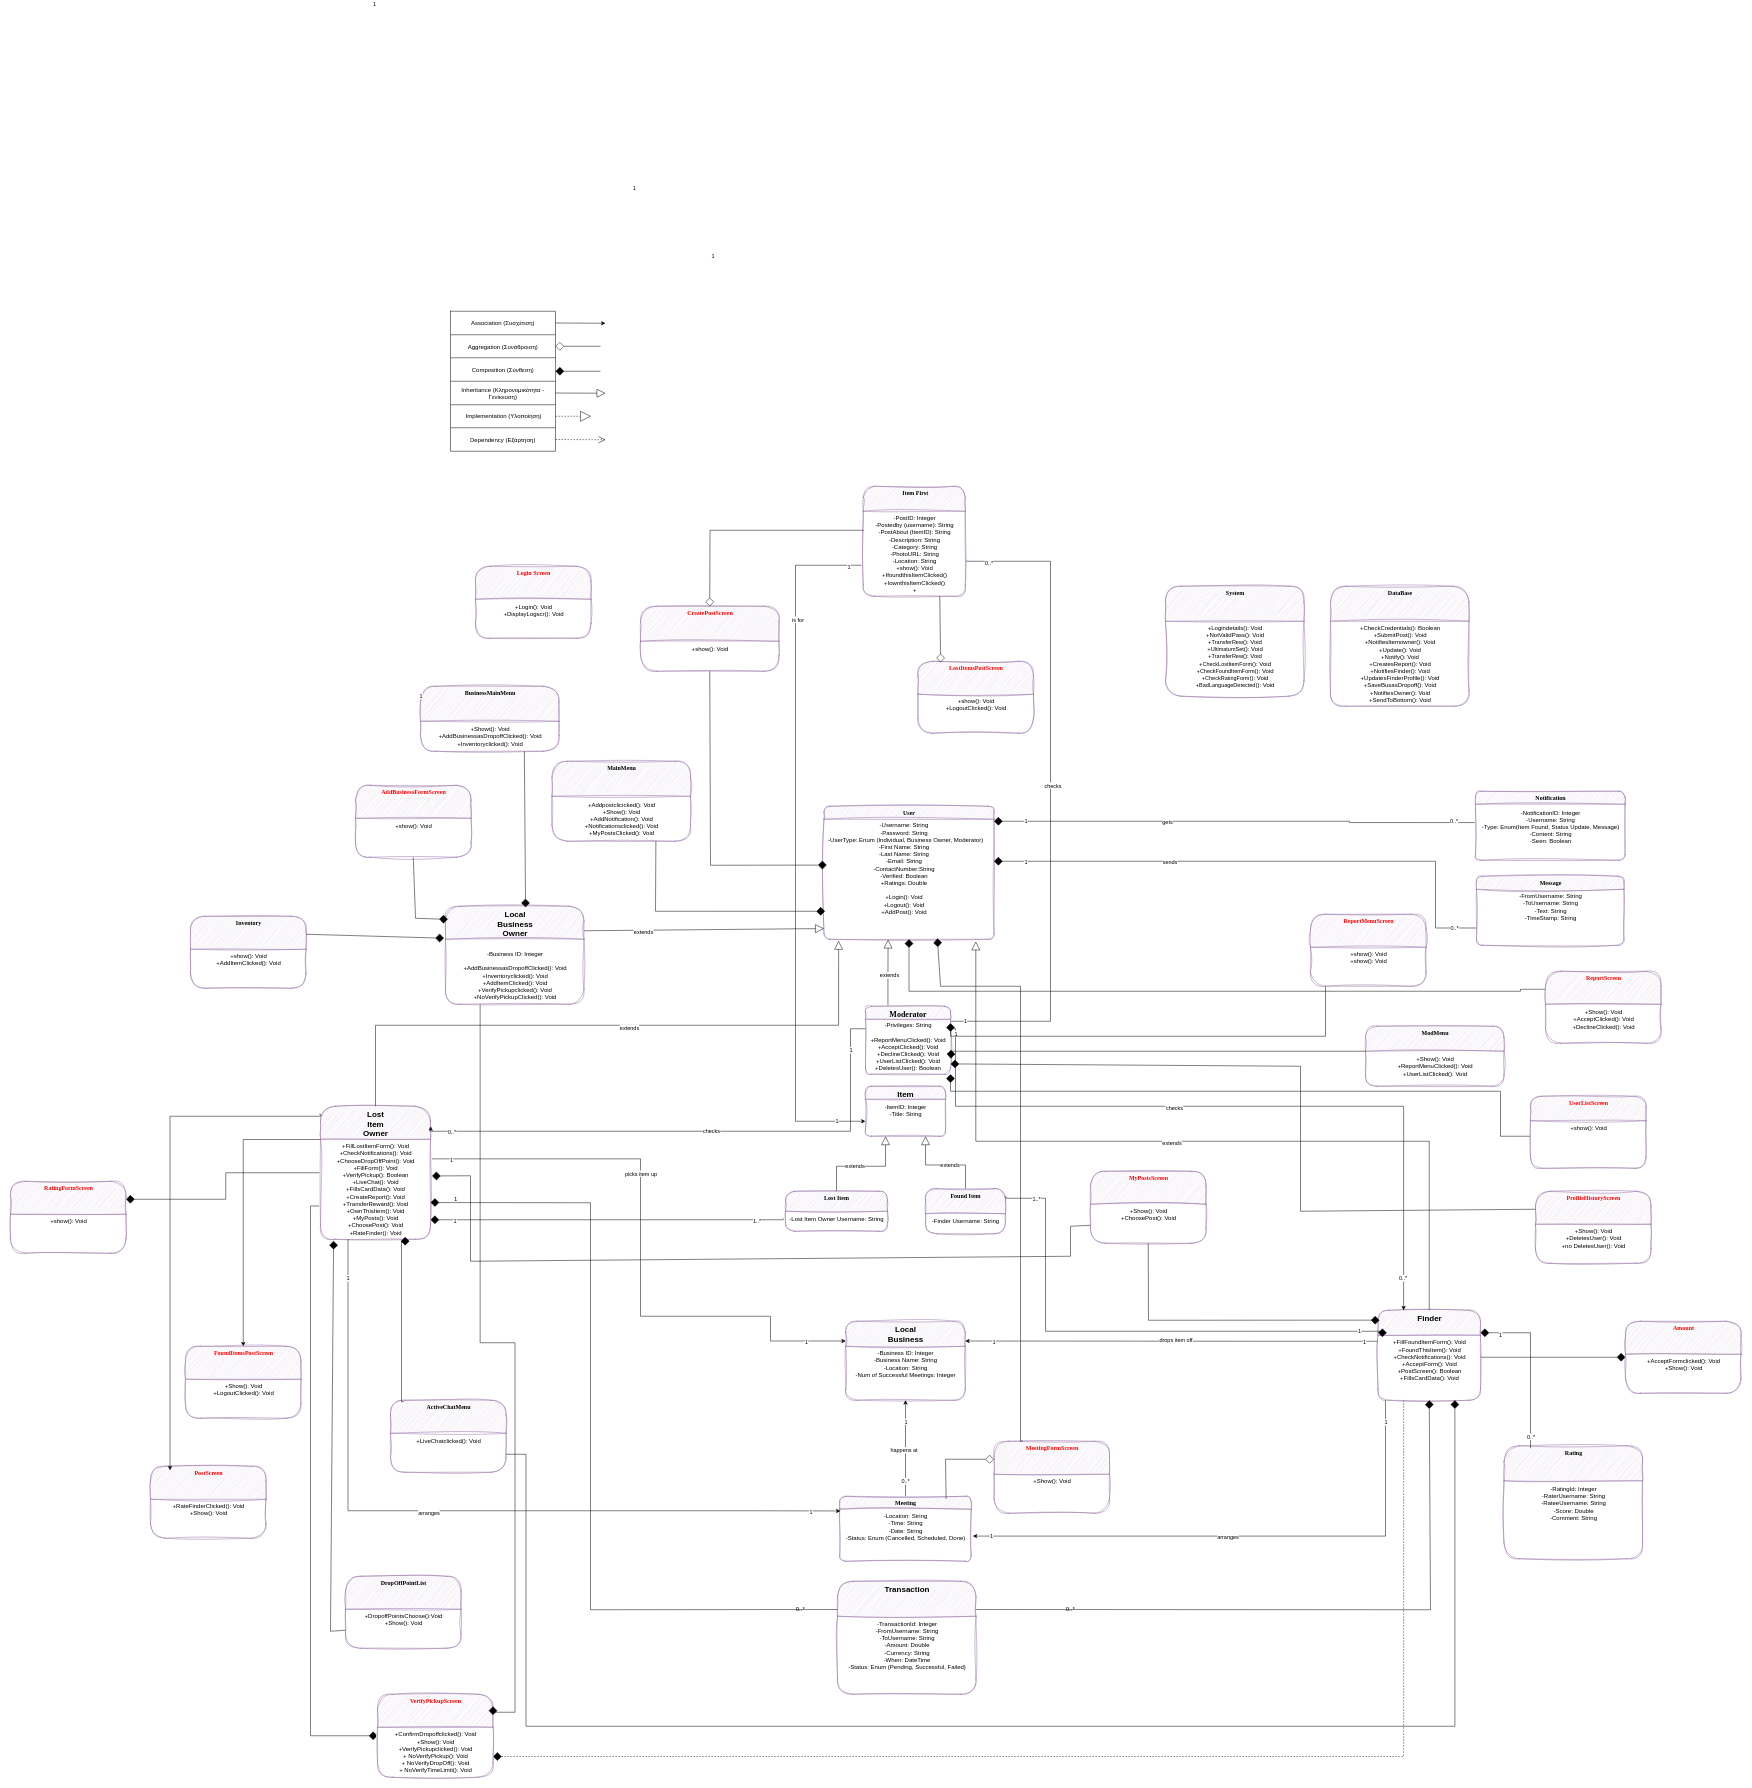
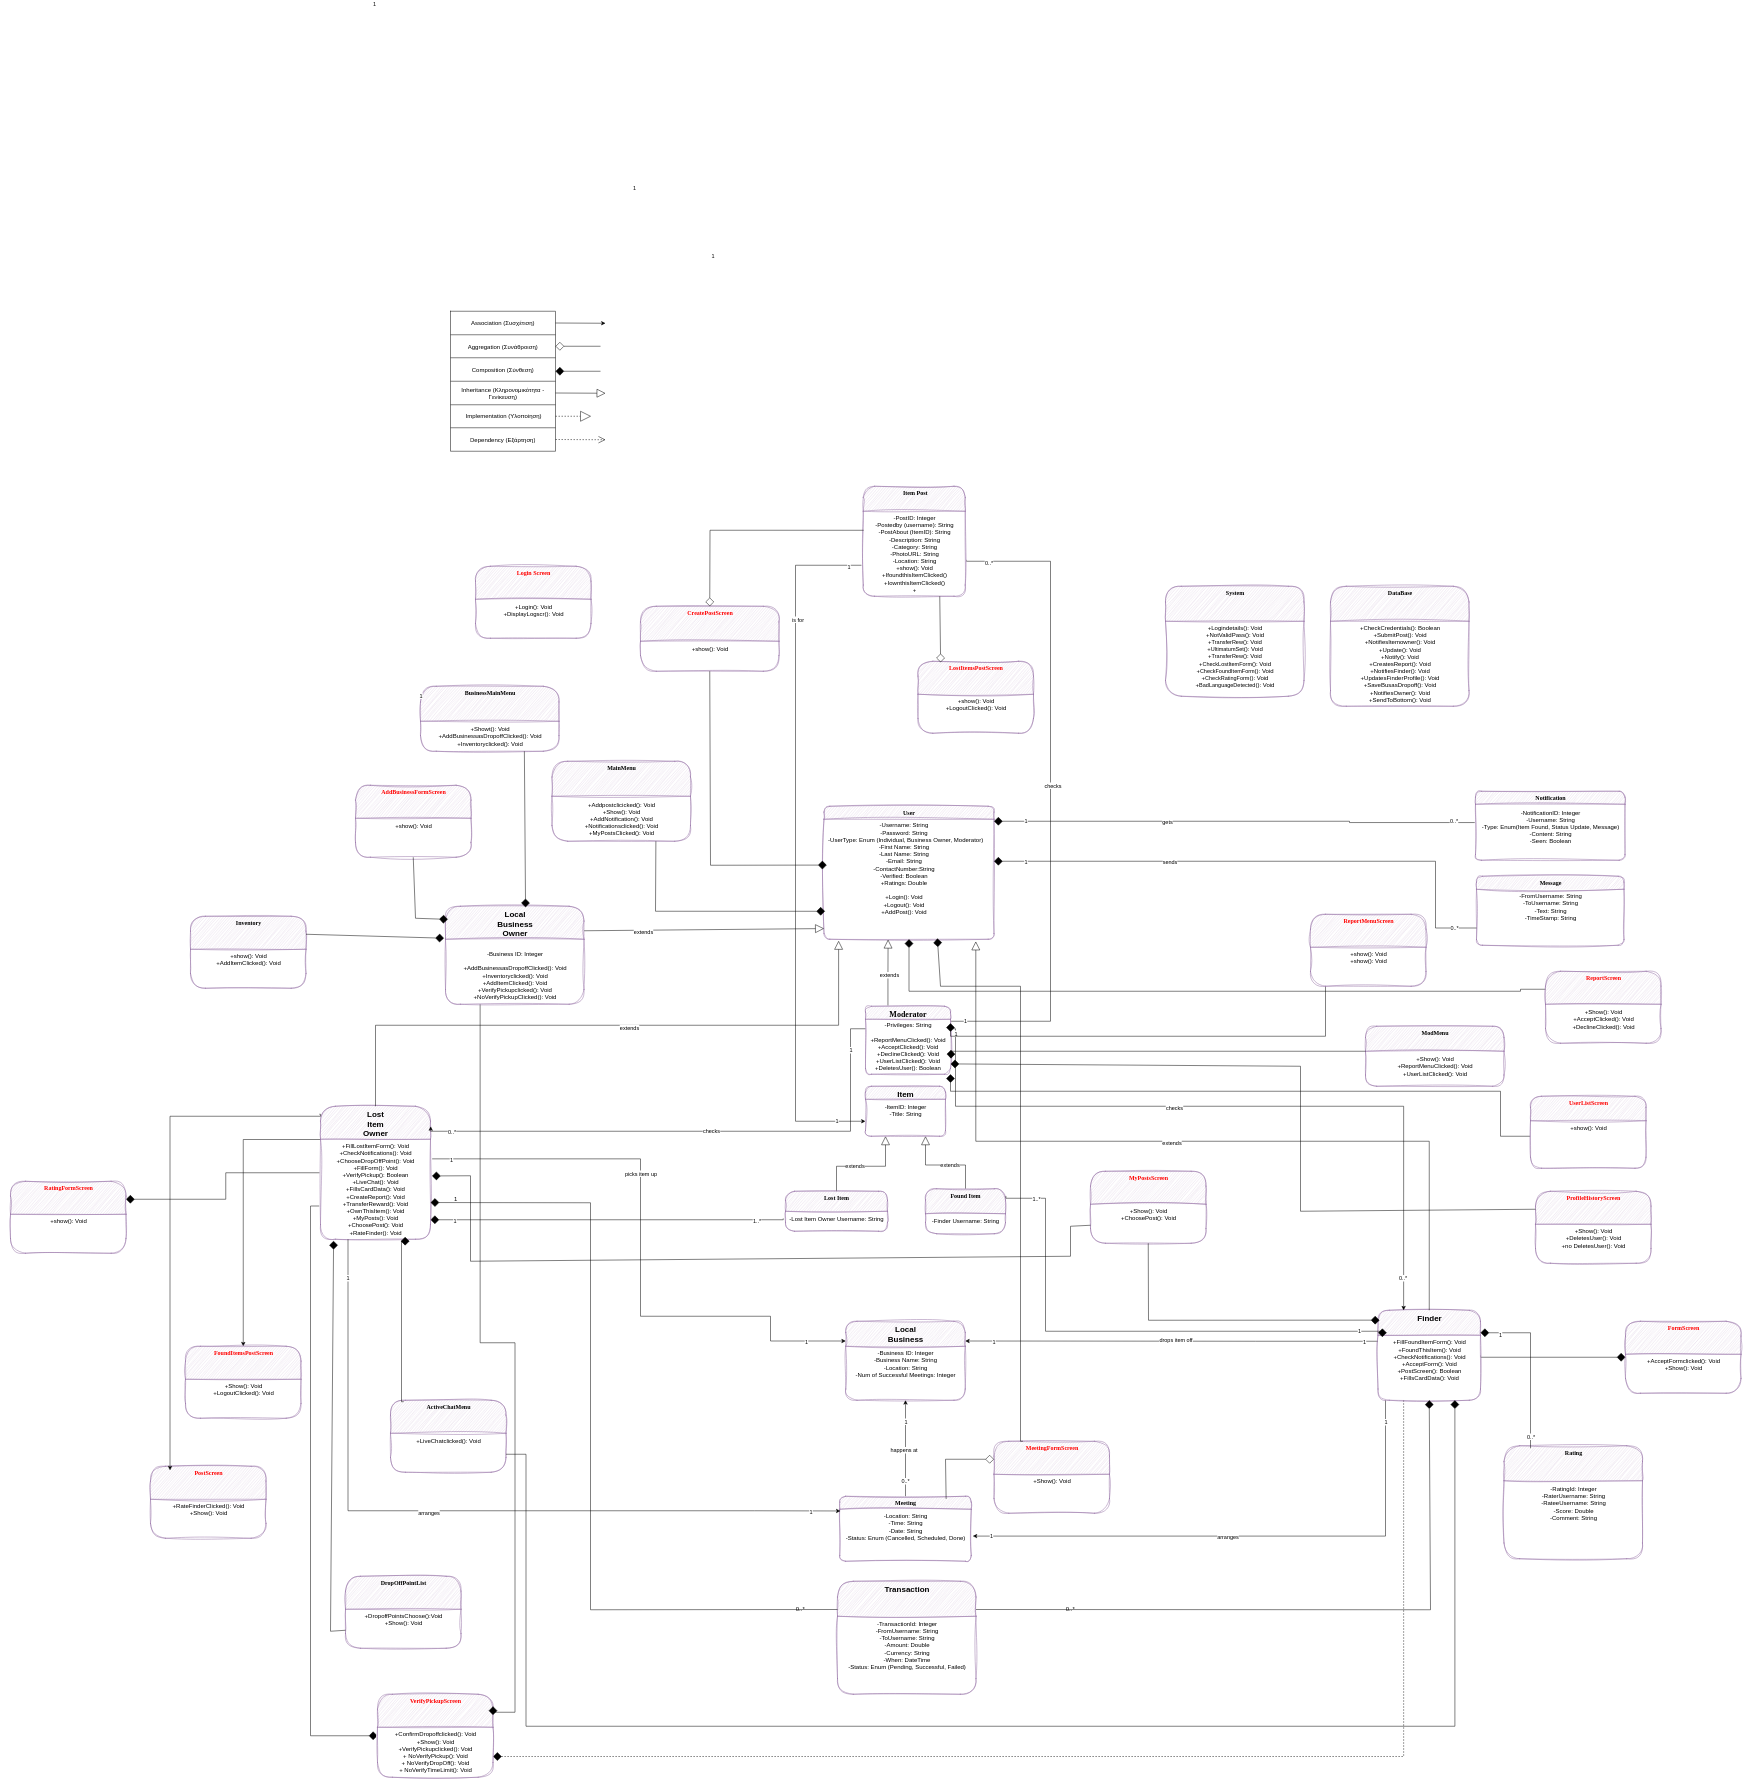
(915, 493) -> (915, 493)
(1684, 1328) -> (1684, 1328)
